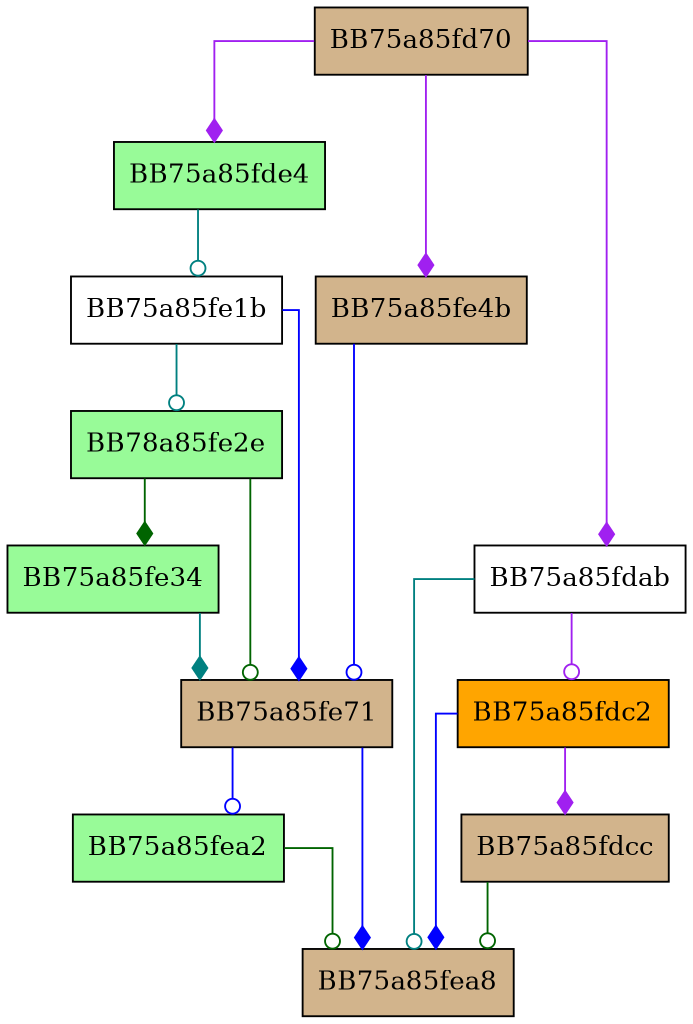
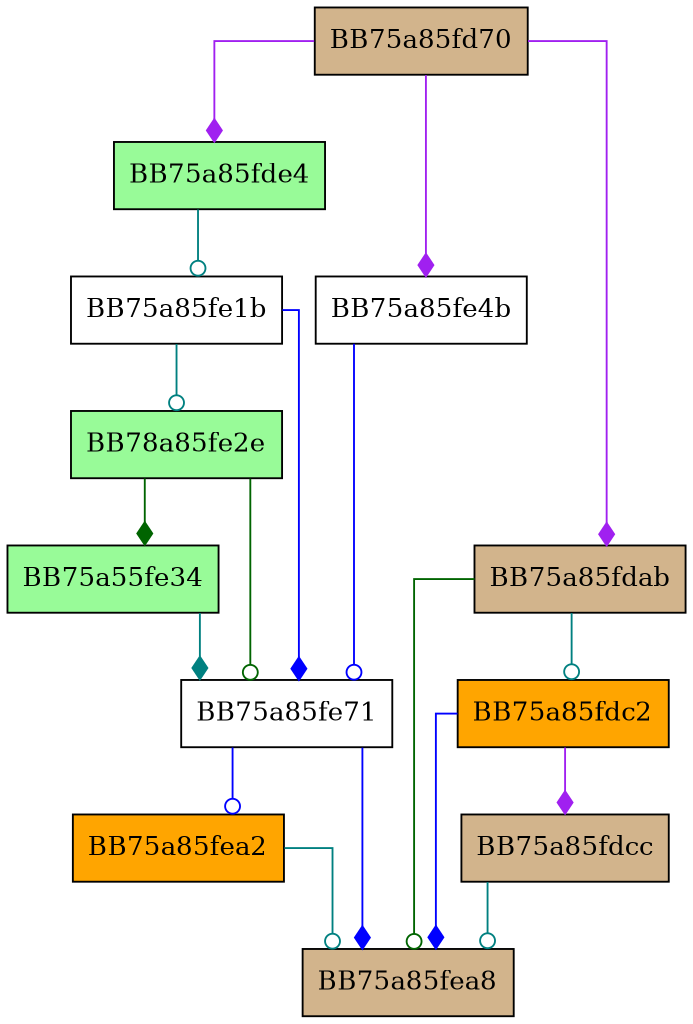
(421, 310) -> (421, 310)
(113, 579) -> (113, 579)
(580, 579) -> (580, 579)
(572, 639) -> (572, 639)
(287, 714) -> (287, 714)
(414, 726) -> (414, 726)
(178, 848) -> (178, 848)
(333, 867) -> (333, 867)
(488, 908) -> (488, 908)
